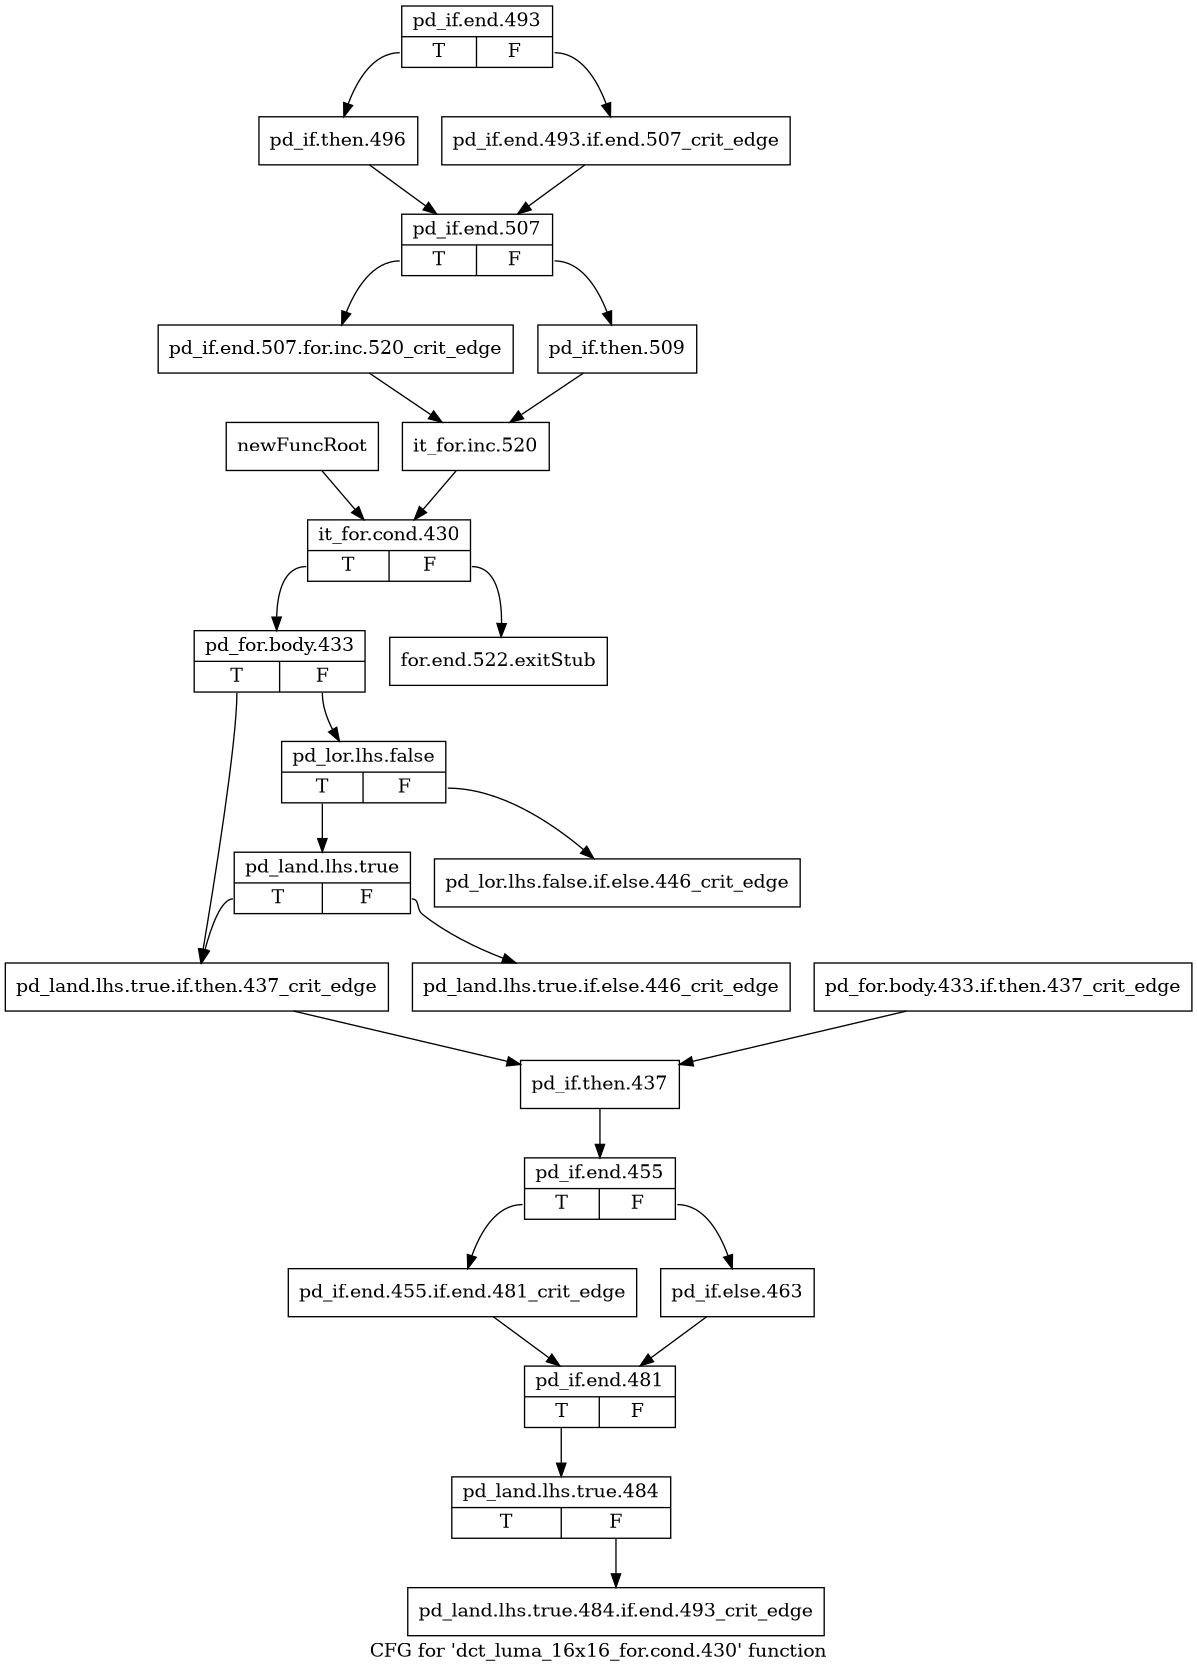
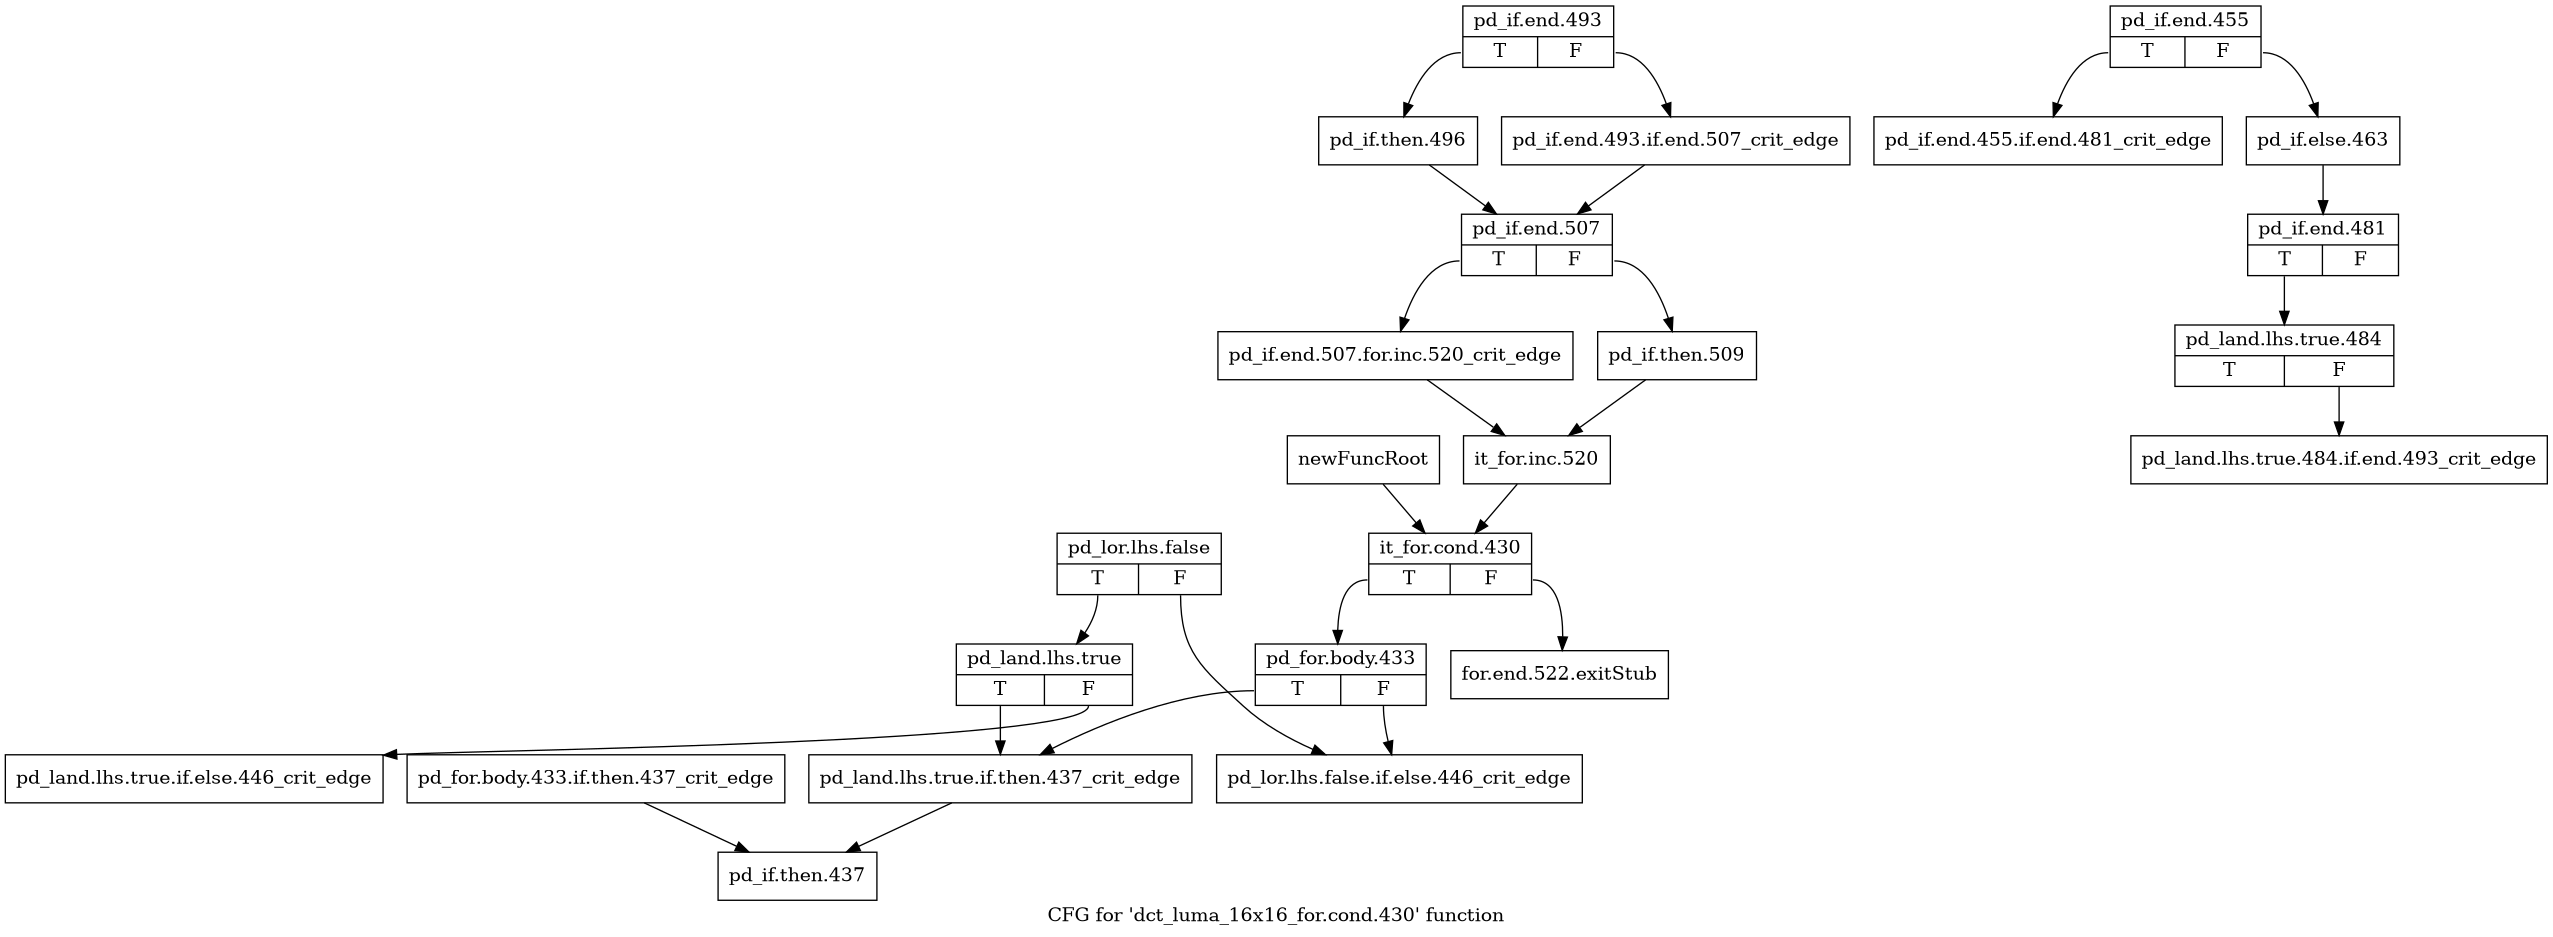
(325, 712) -> (1385, 724)
(600, 1127) -> none
(521, 1337) -> none
